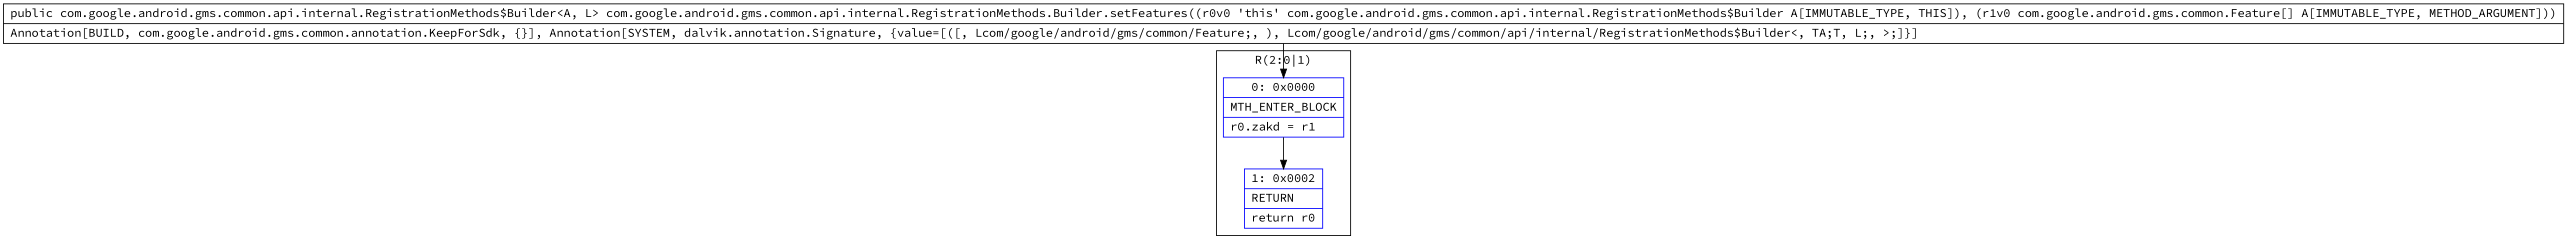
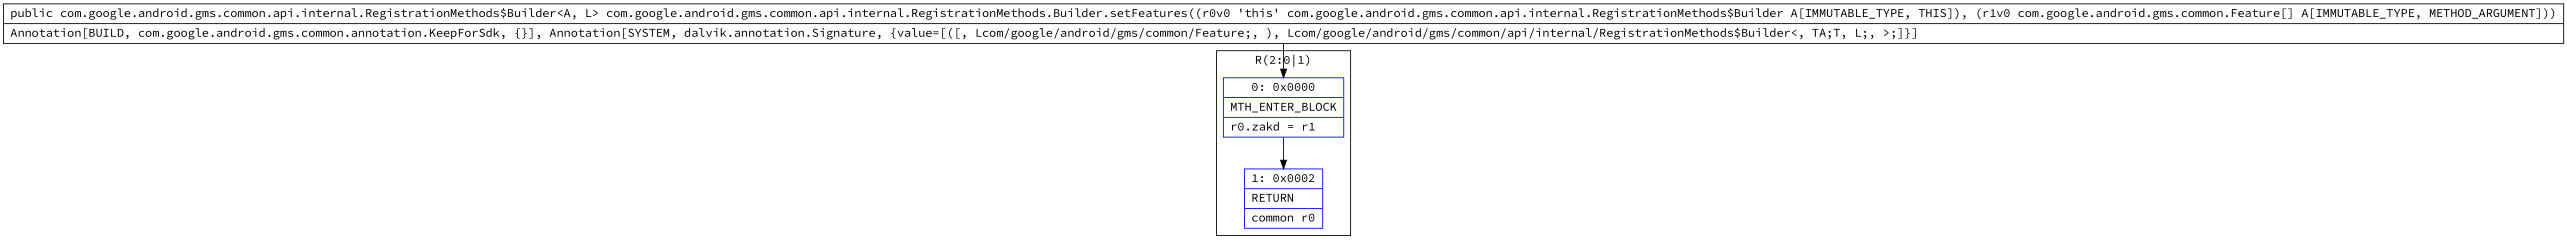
(1284, 218) -> (1284, 218)
